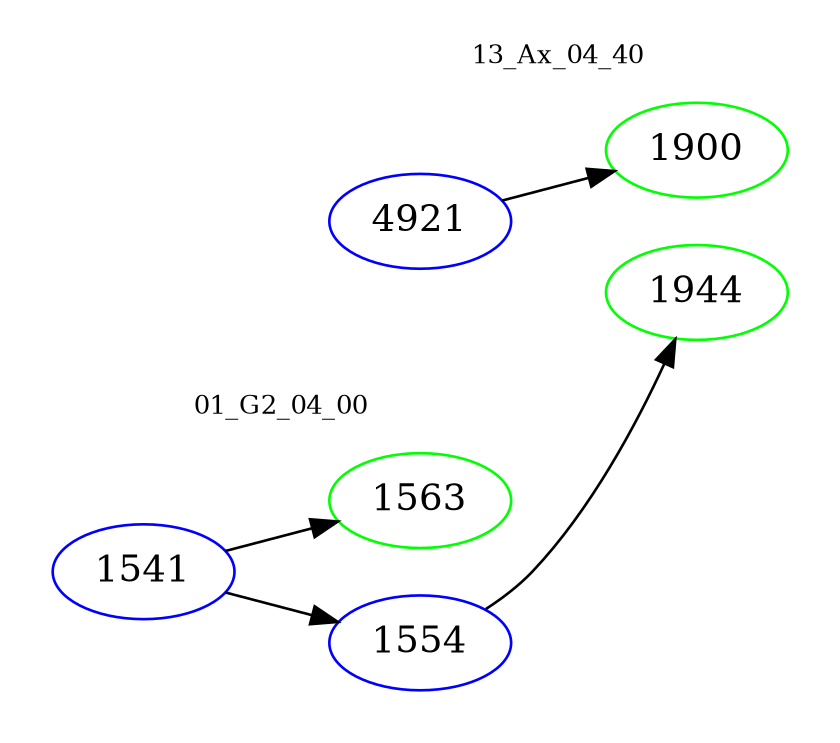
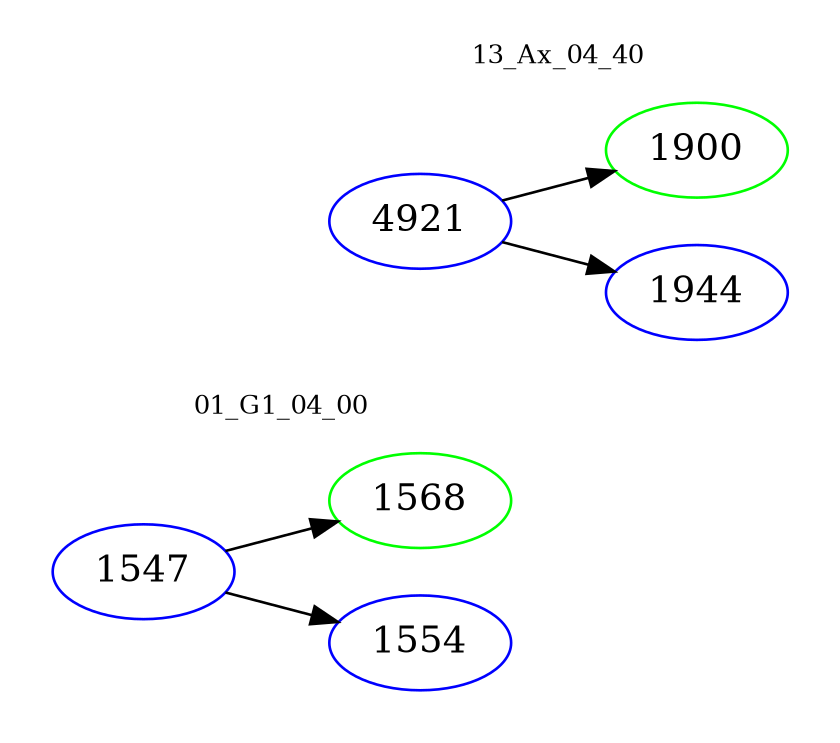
(697, 292) -> (697, 292)
(282, 407) -> (282, 407)
(590, 498) -> (545, 253)
(420, 501) -> (420, 501)
(144, 572) -> (144, 572)
